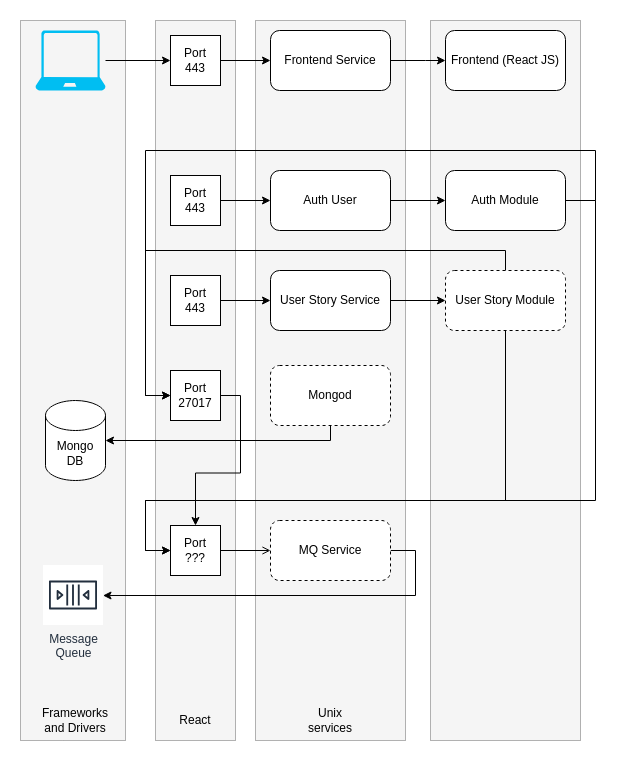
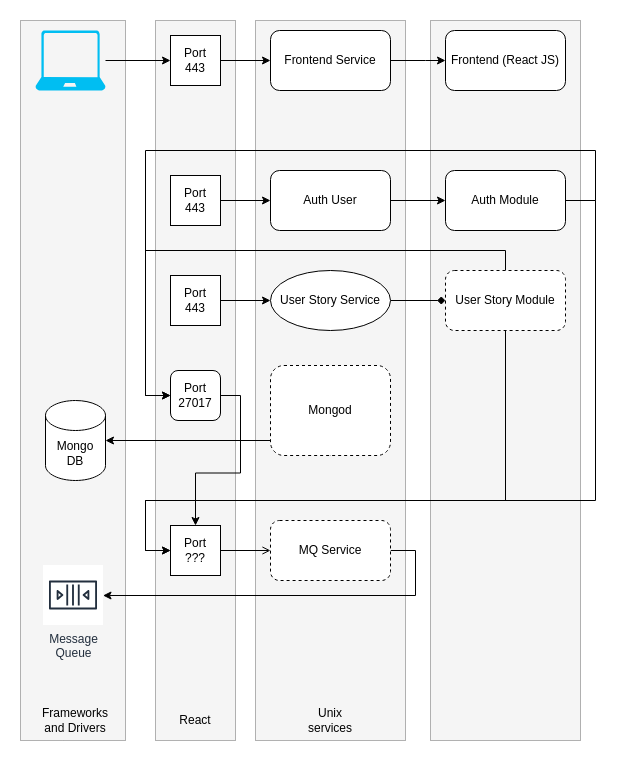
(331, 301) -> (331, 301)
(437, 301) -> (437, 301)
(196, 396) -> (196, 396)
(331, 396) -> (331, 411)
